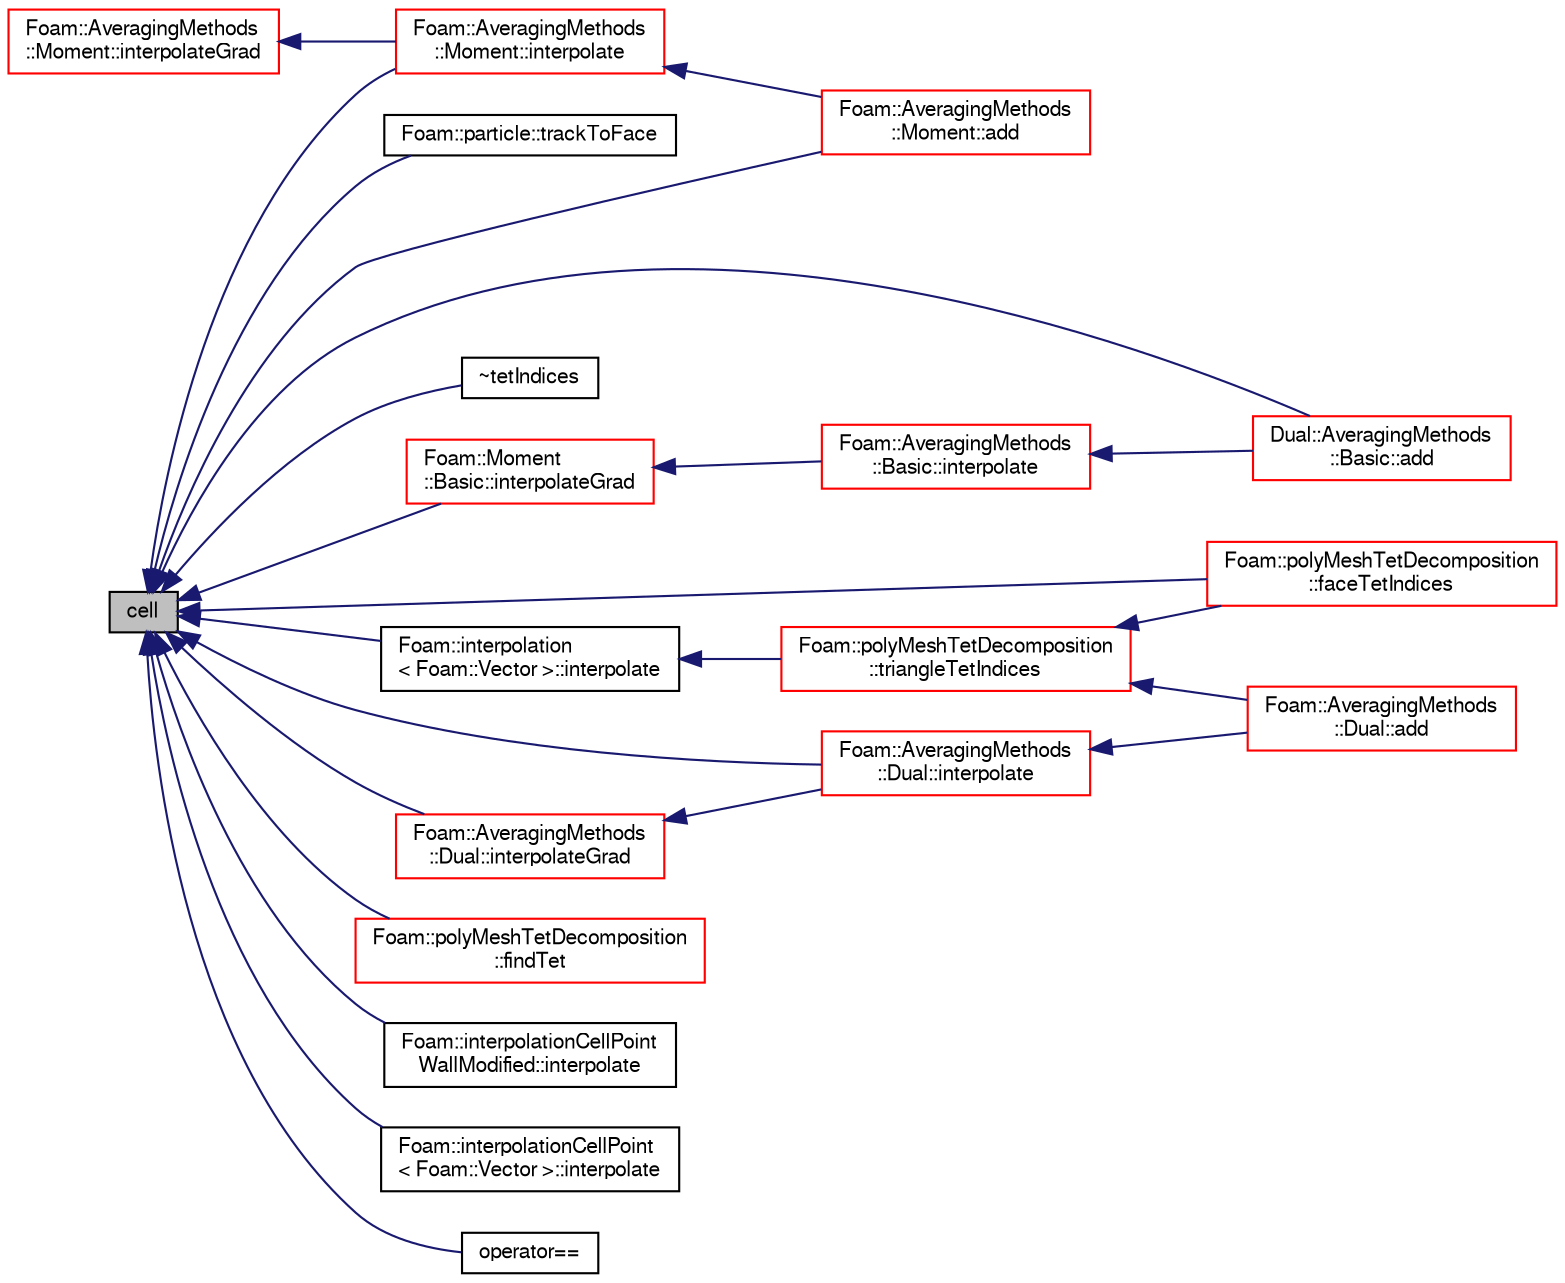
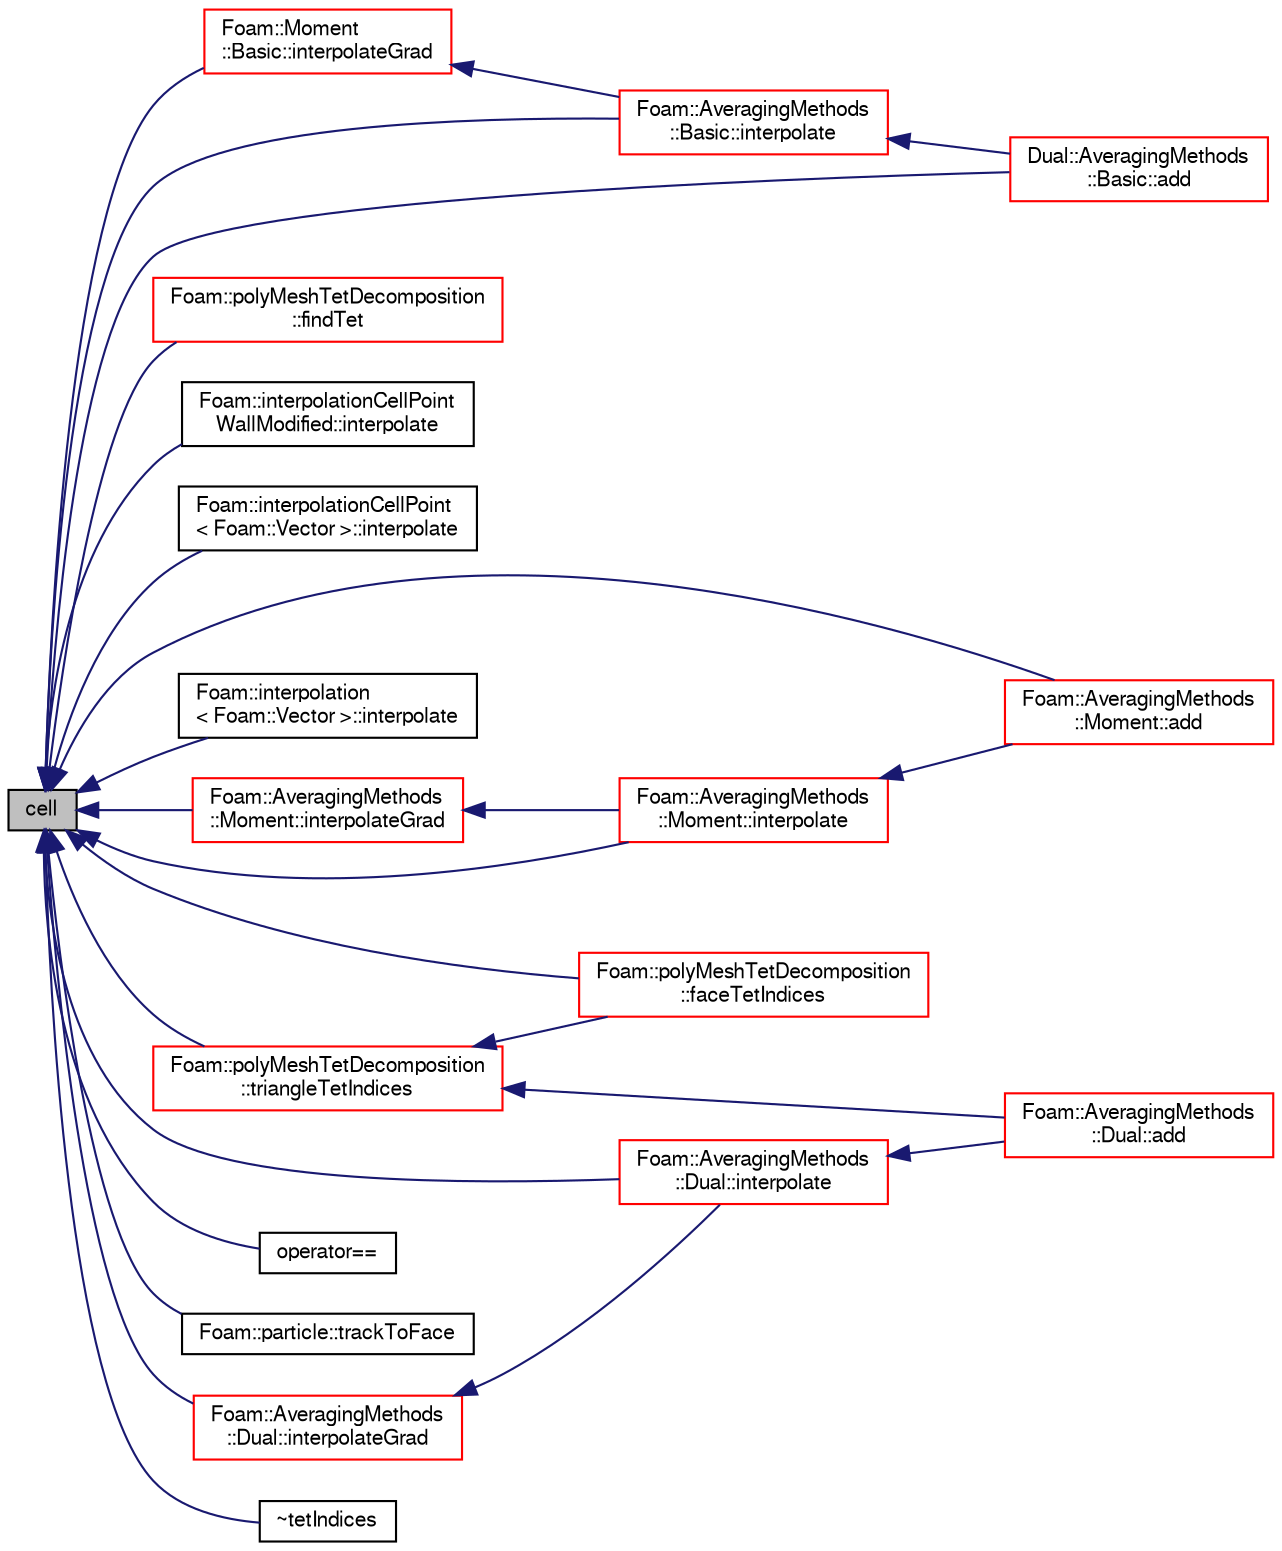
none -> (121, 238)
(741, 659) -> (111, 965)
none -> (146, 810)
